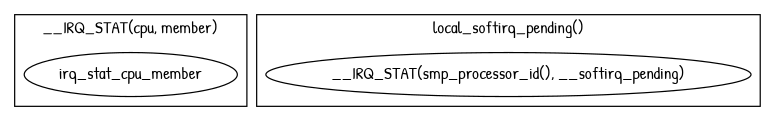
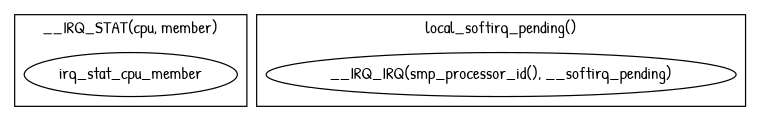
(508, 75) -> (501, 75)
